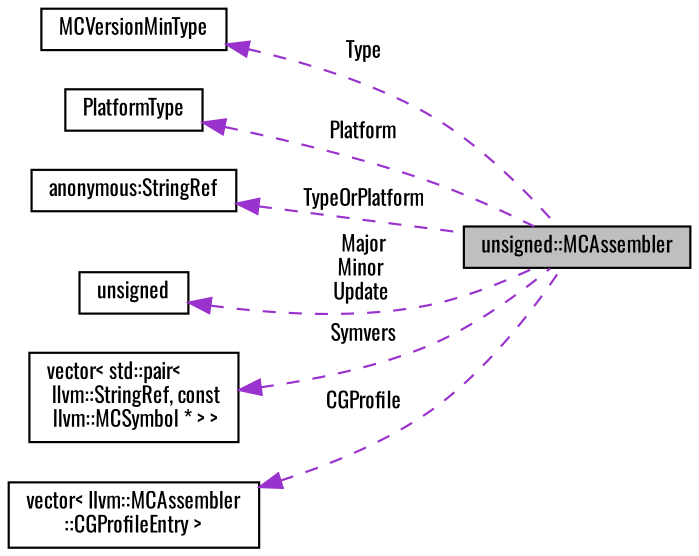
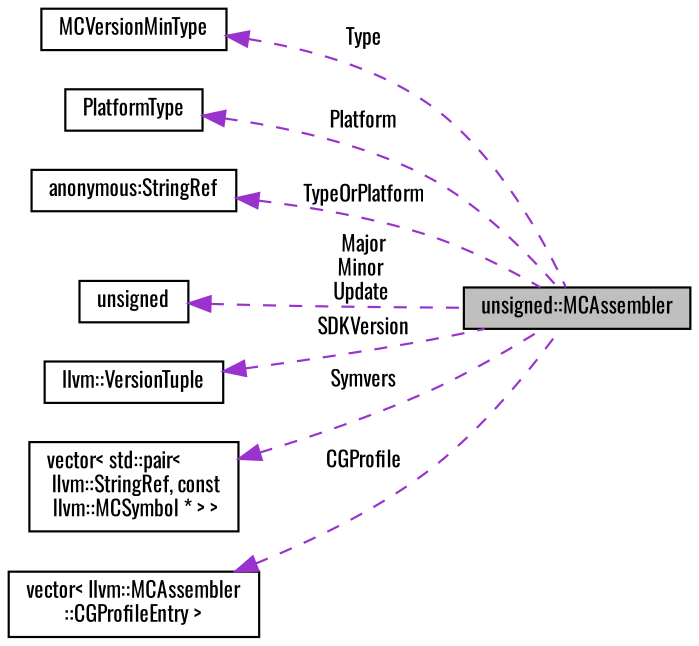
none -> (134, 382)
